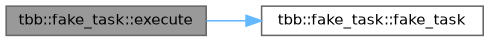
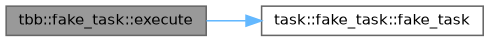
(372, 21) -> (372, 21)
